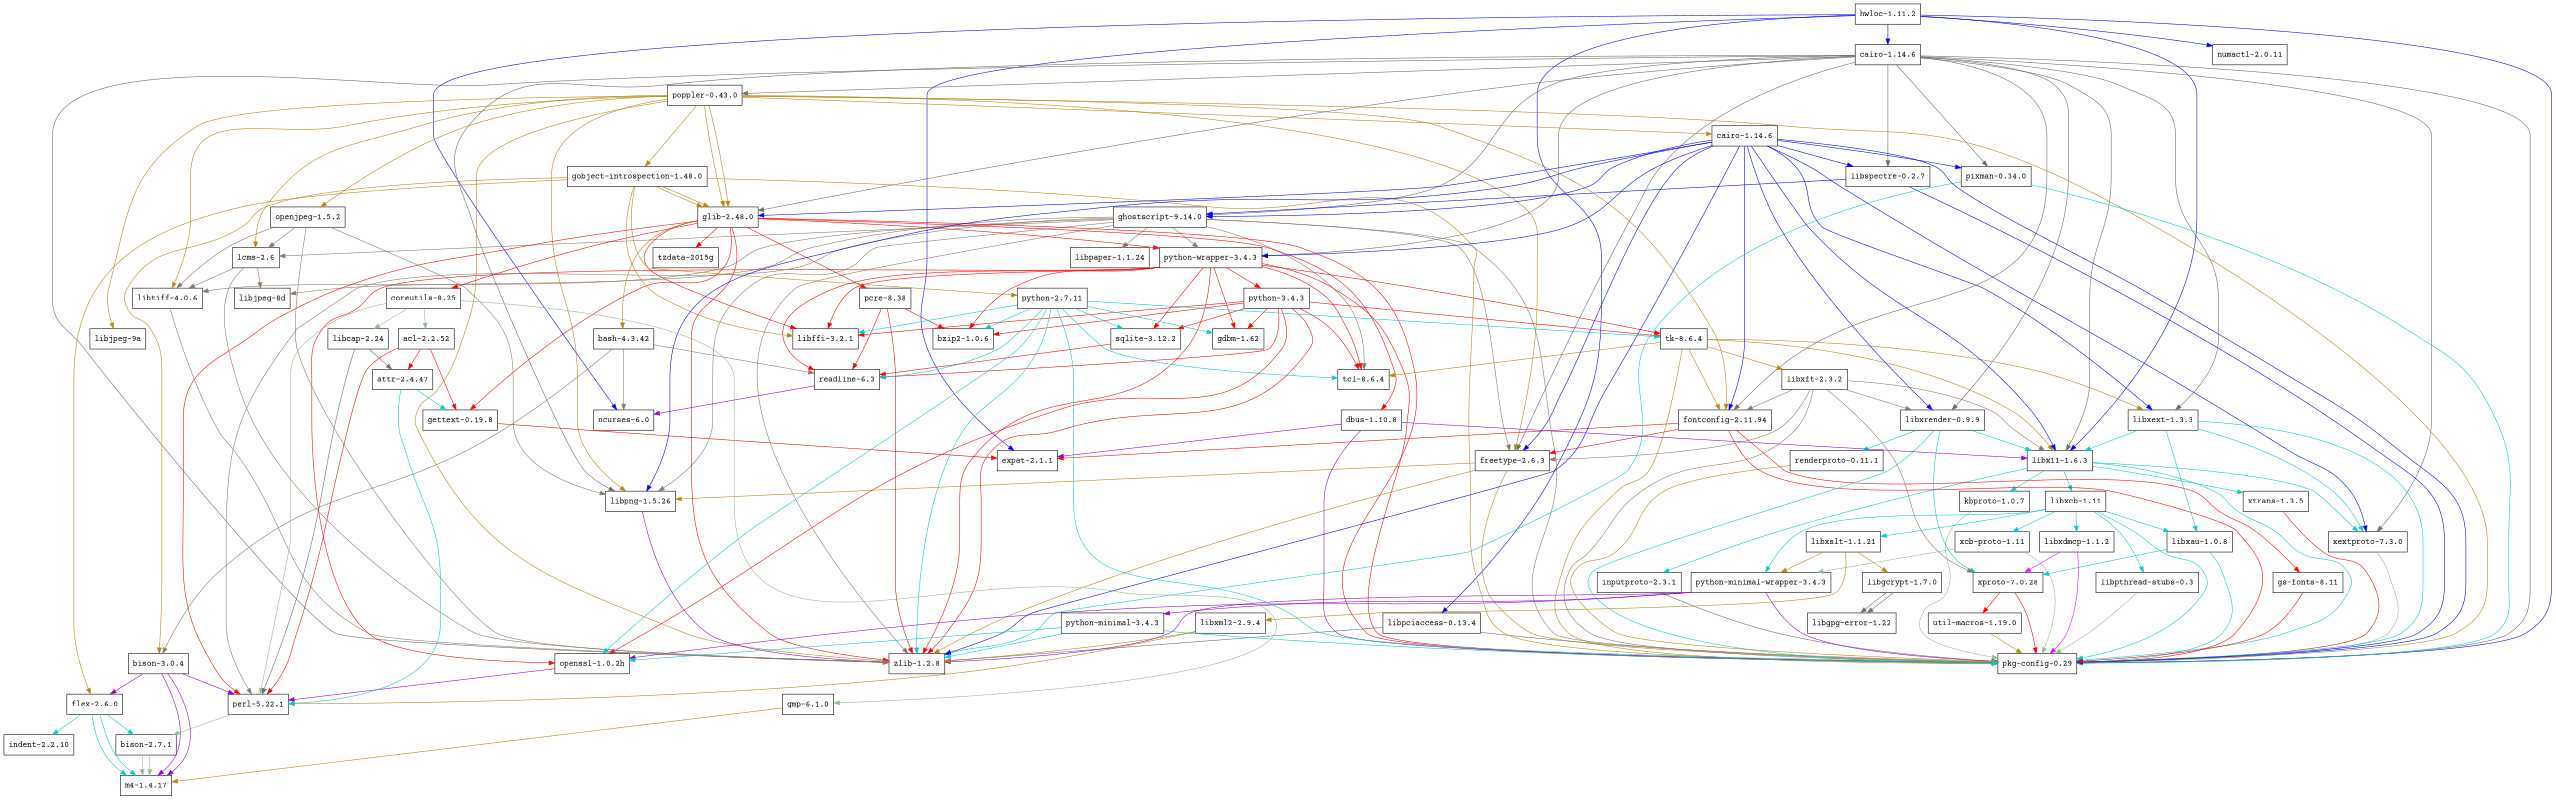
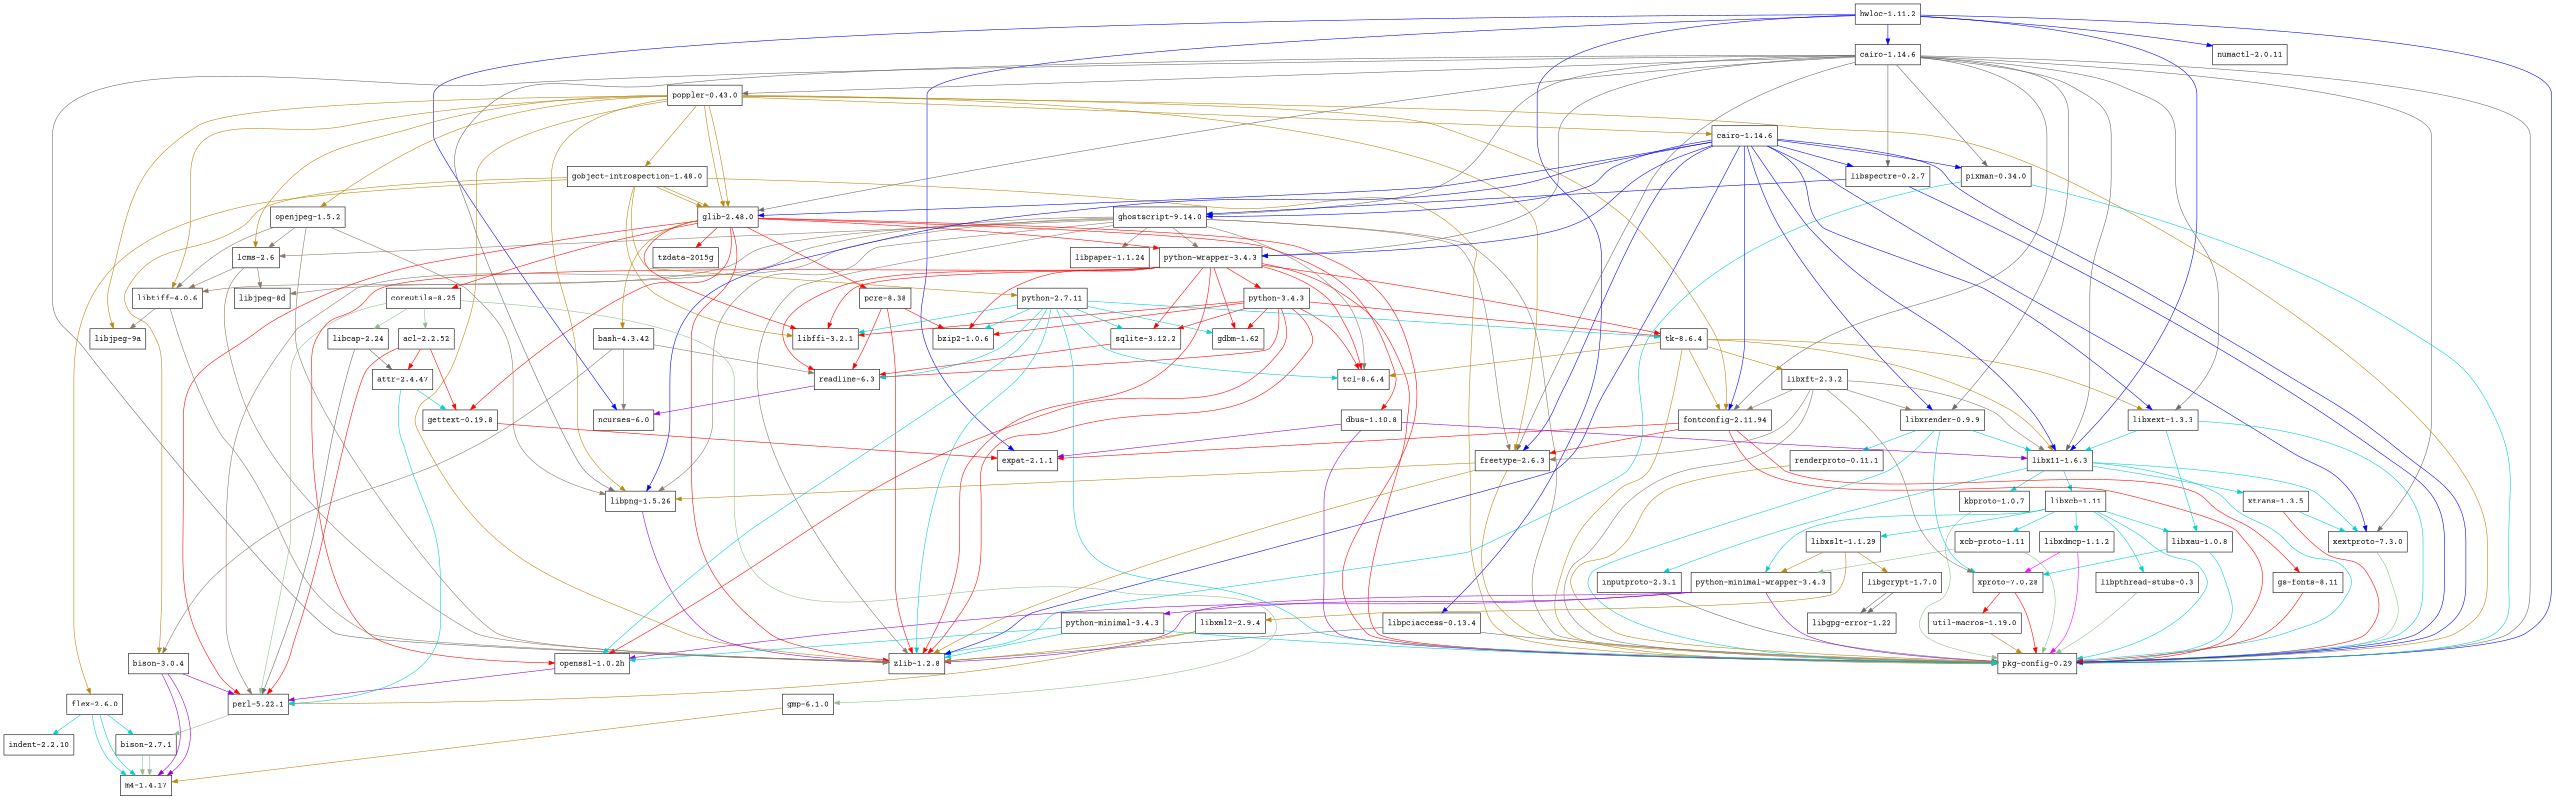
none -> (145, 317)
(2289, 463) -> (2319, 520)
(1843, 542) -> (1843, 542)
(129, 682) -> none
